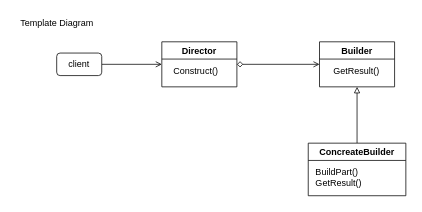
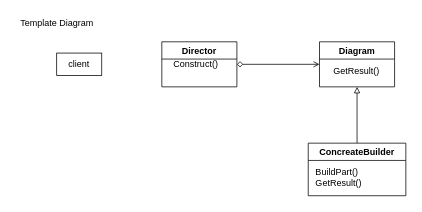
(356, 51) -> (356, 51)
(79, 64) -> (79, 64)
(130, 64) -> none
(195, 72) -> (195, 64)
